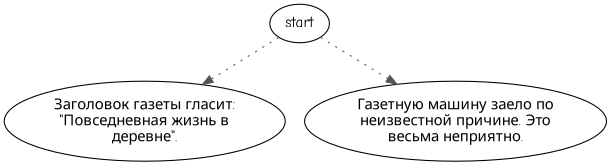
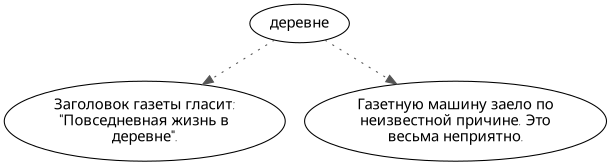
(300, 23) -> (300, 23)
